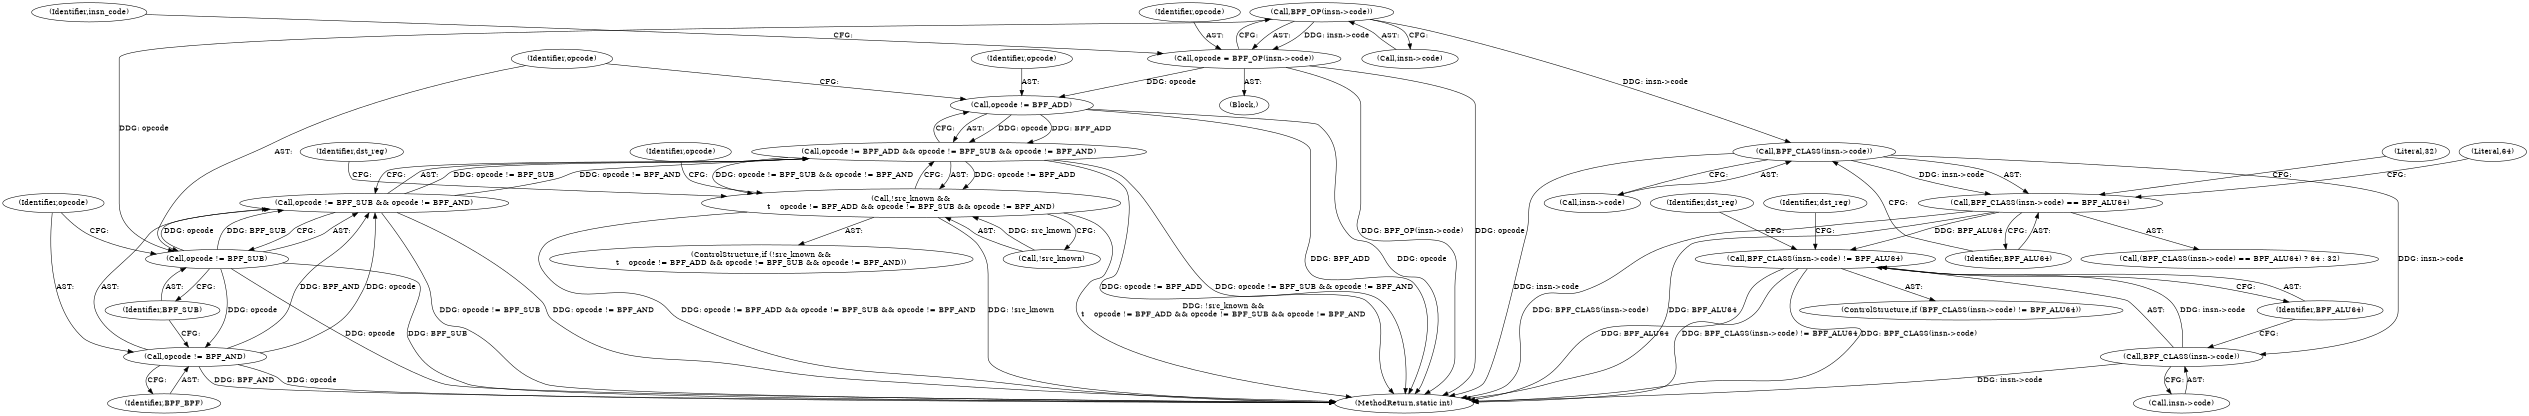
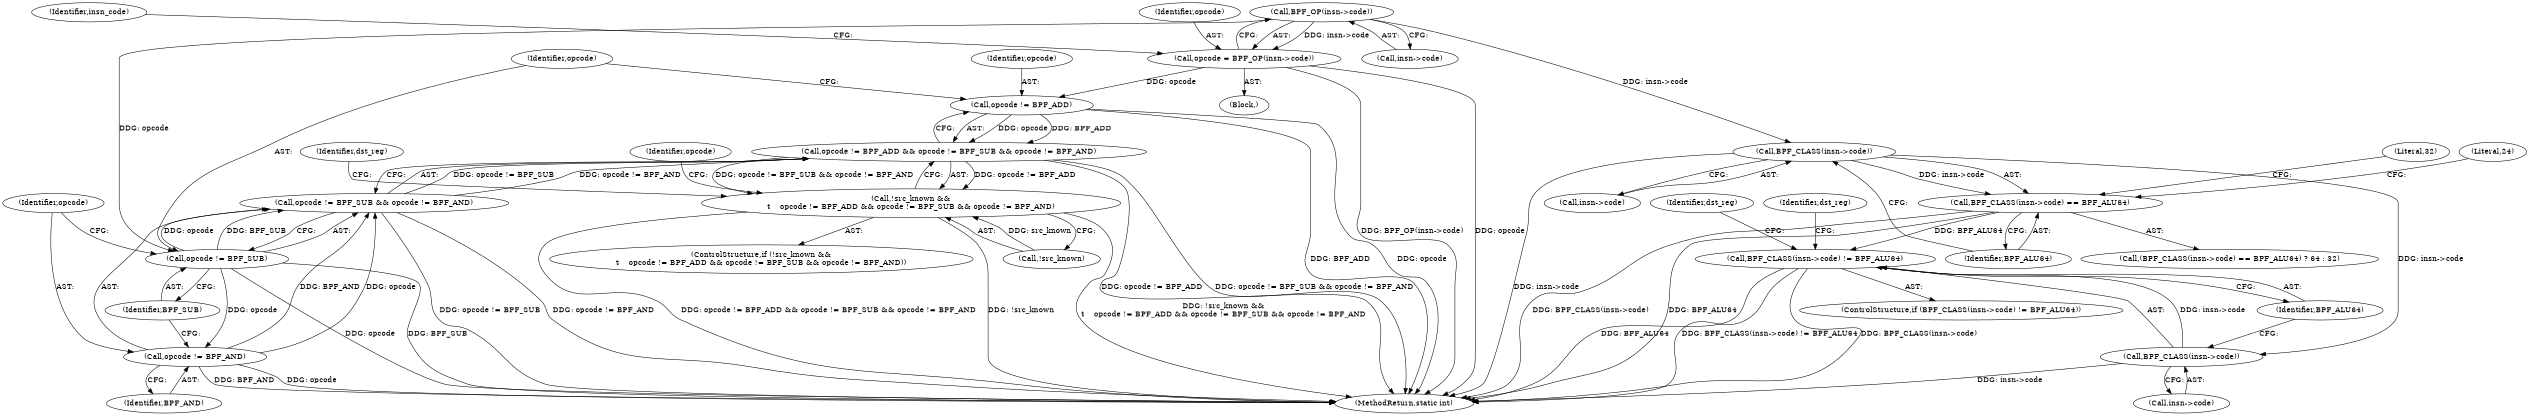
(2493, 152) -> (2493, 152)
(164, 403) -> (164, 403)
